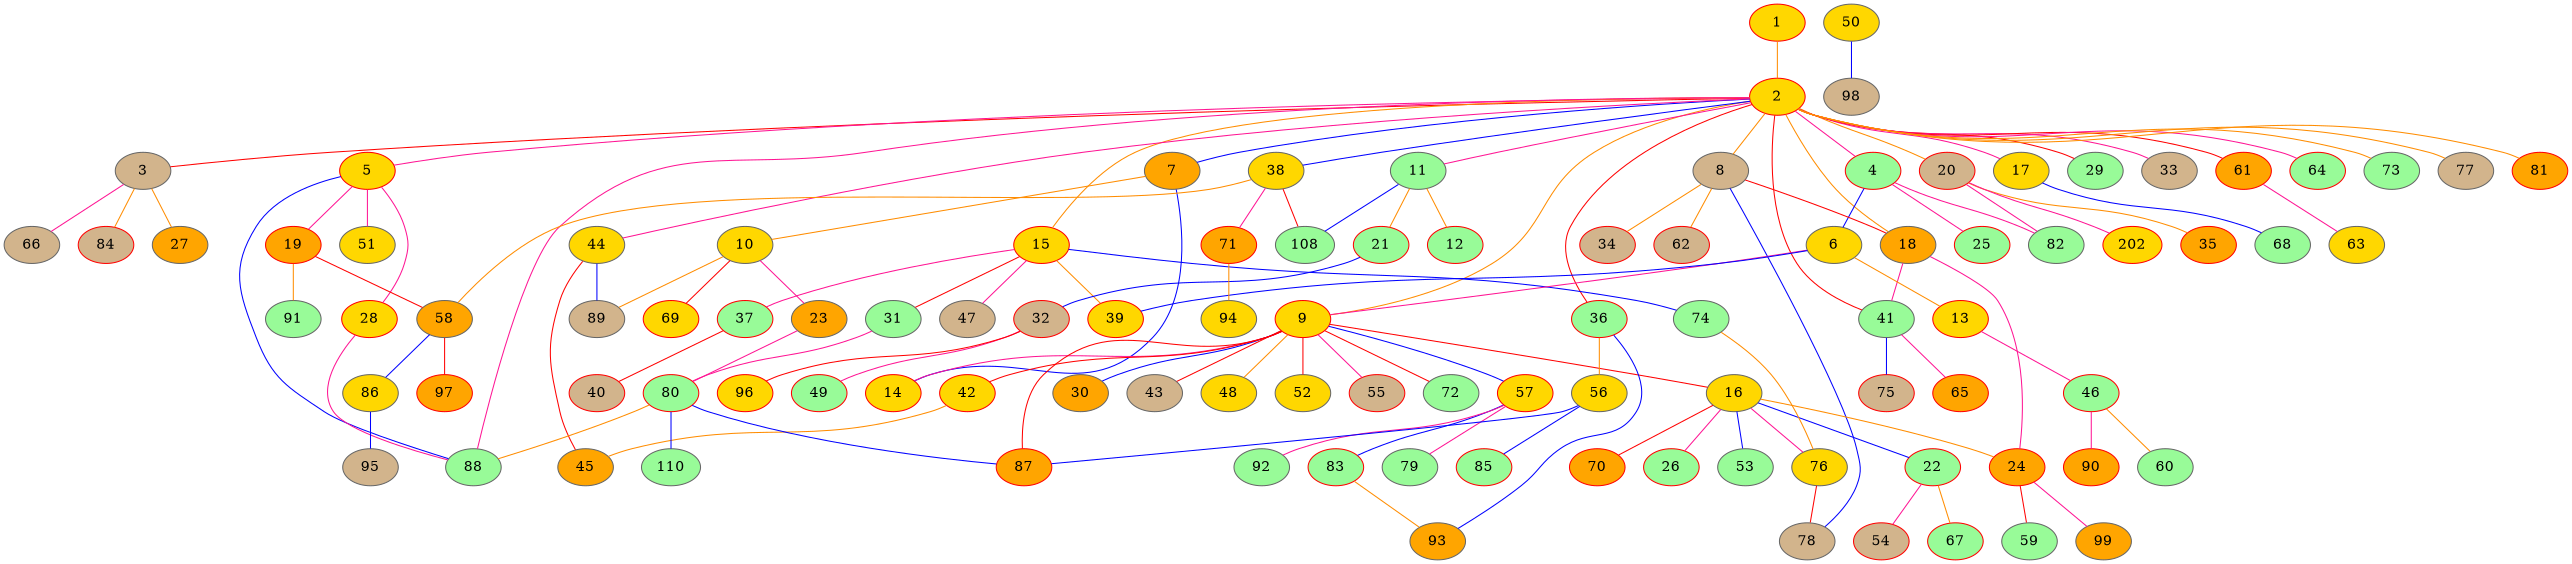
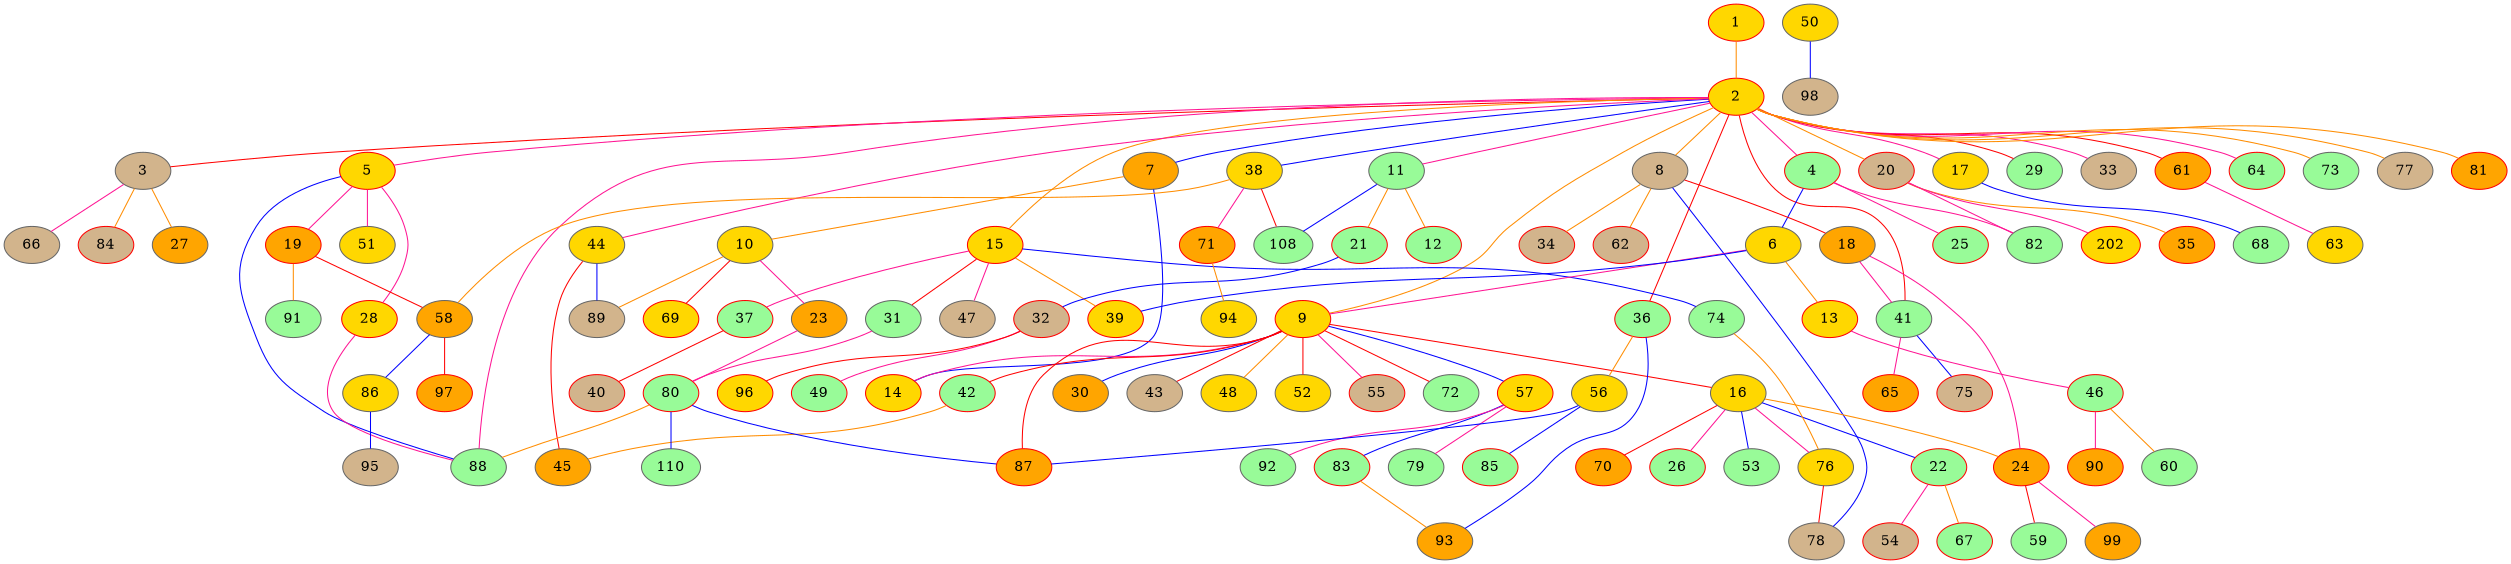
(1828, 181) -> none
(967, 393) -> (967, 393)
